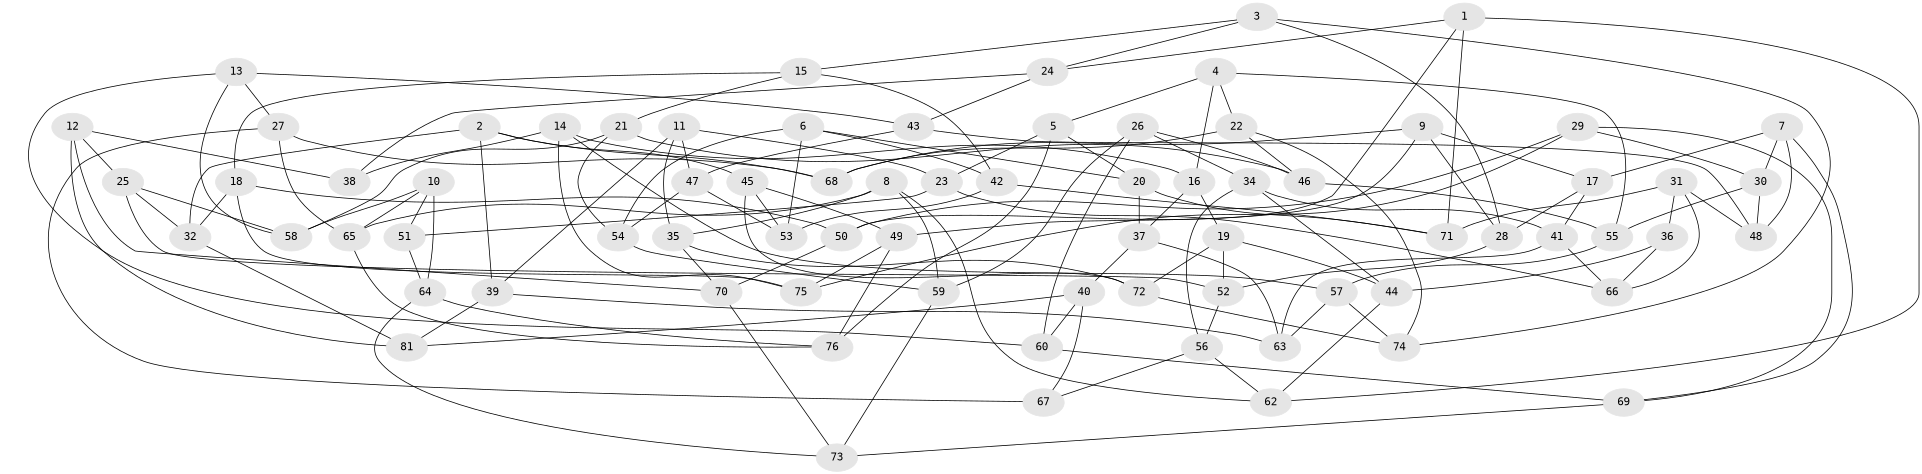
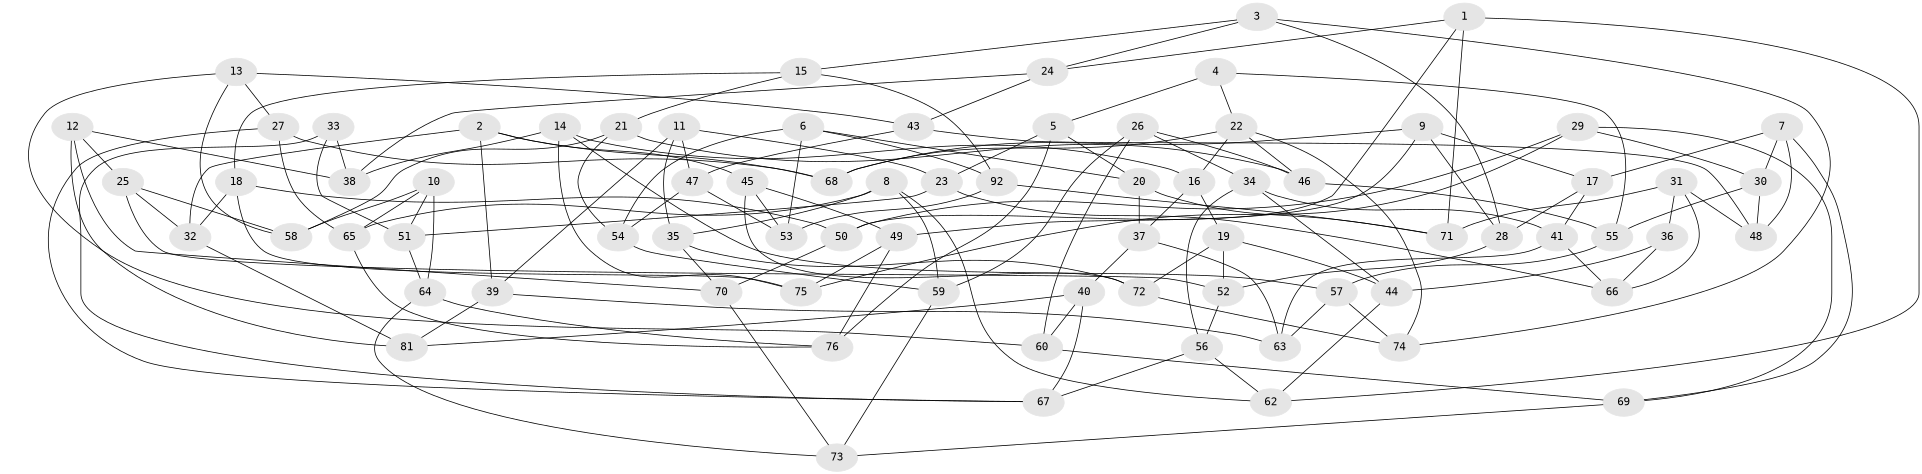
none -> (333, 127)
(1205, 127) -> (1215, 155)
(997, 182) -> (997, 182)
